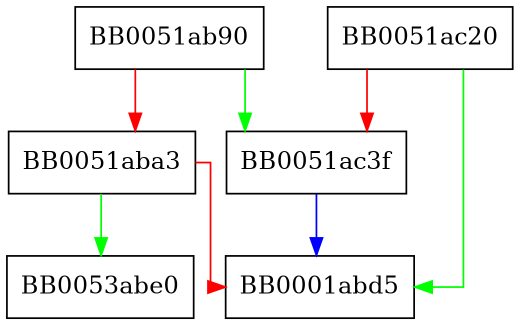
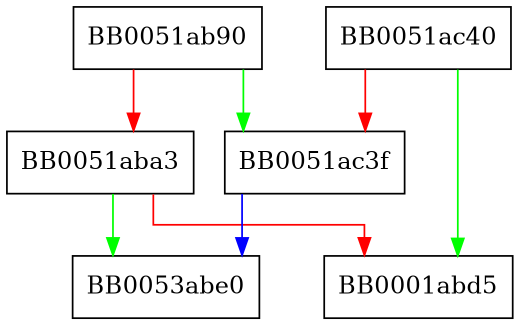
(420, 38) -> (418, 38)
(316, 216) -> (242, 214)
